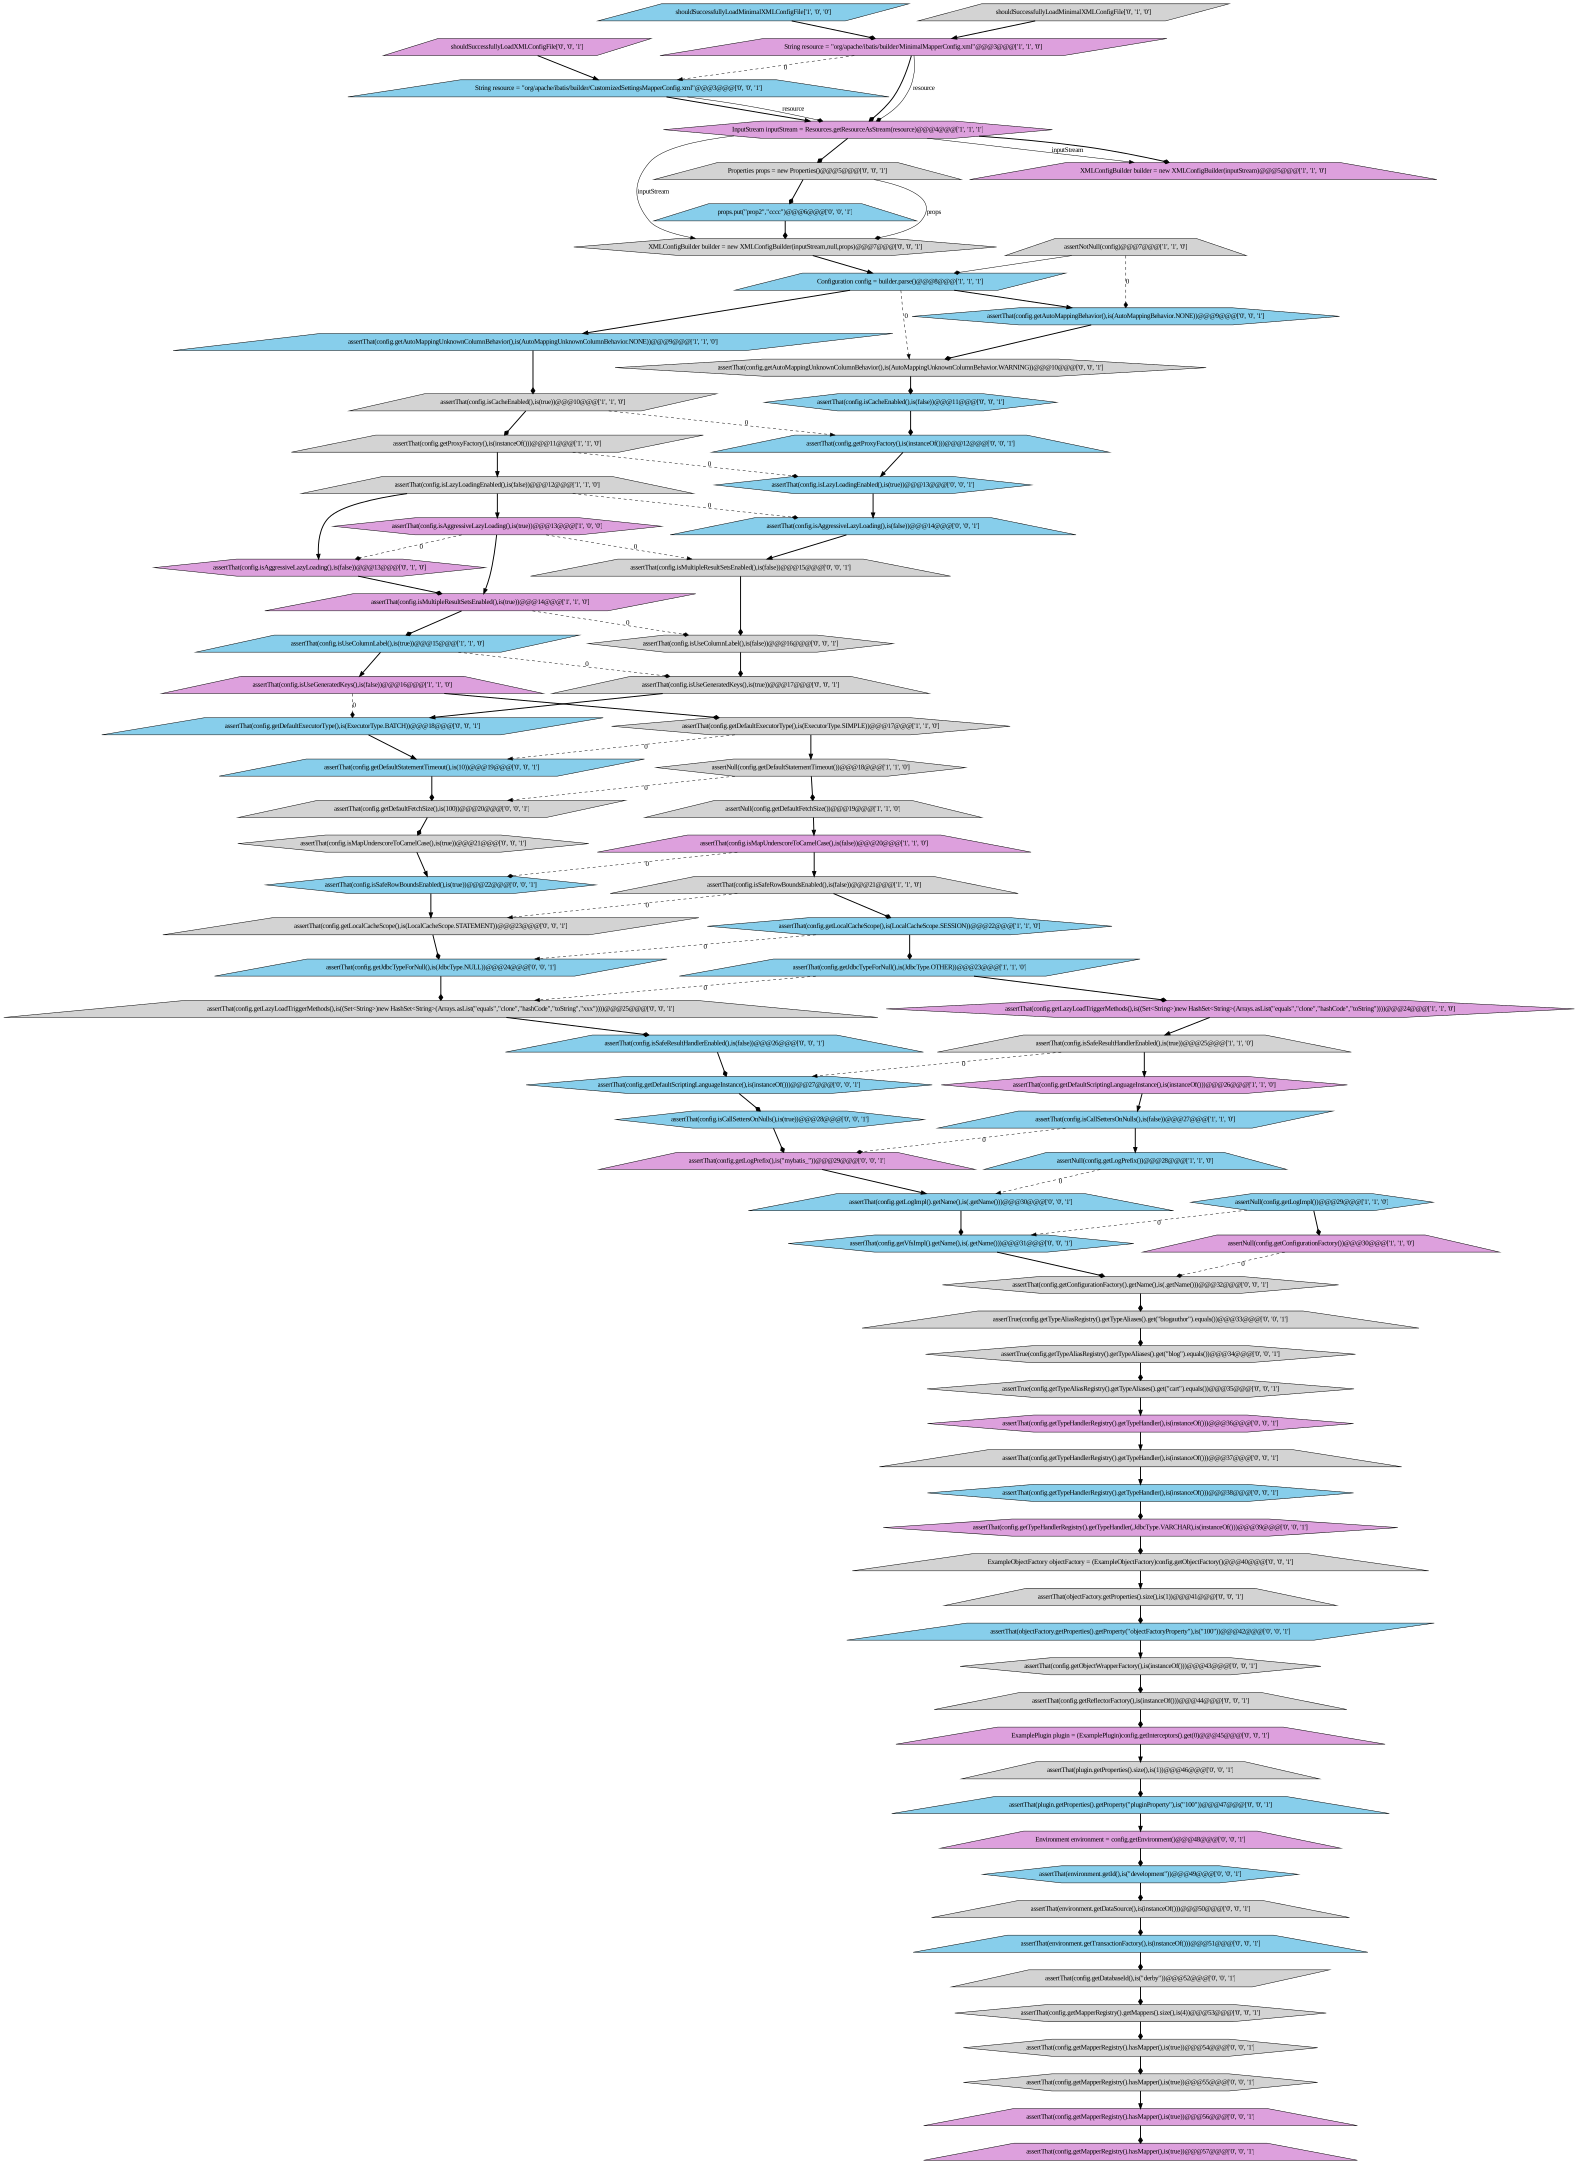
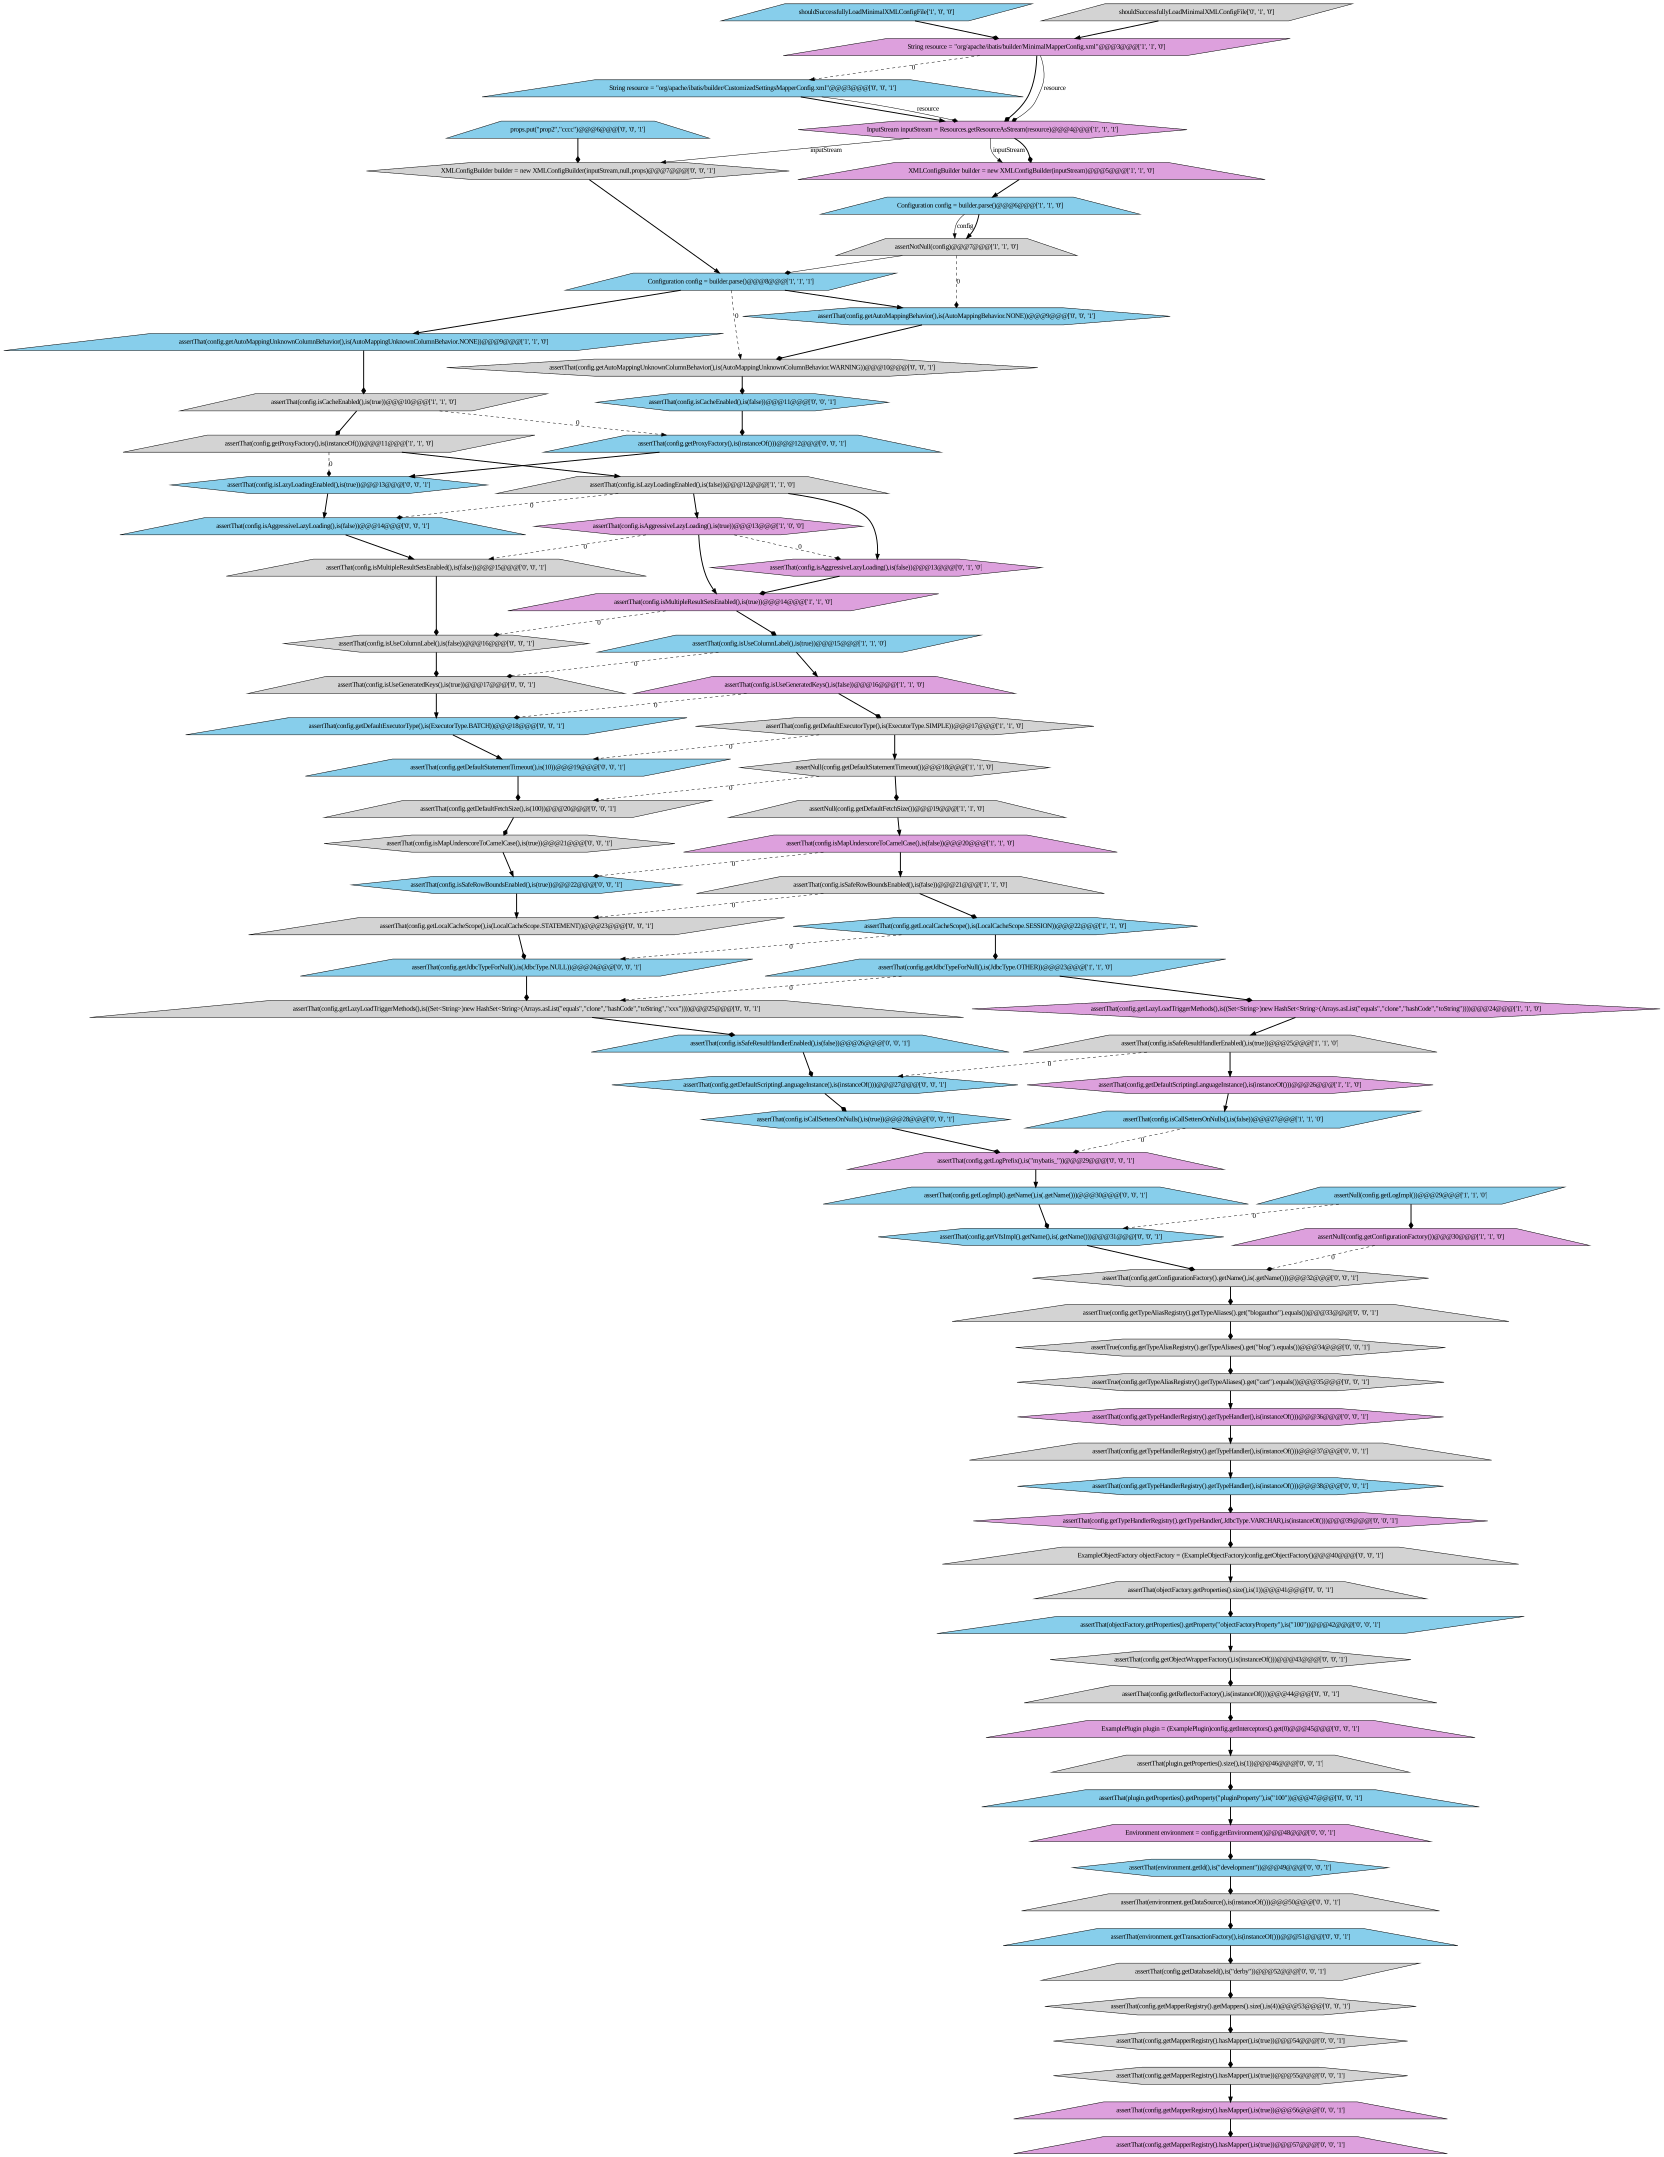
(517, 47) -> none
(808, 171) -> none
none -> (980, 206)
(1135, 1161) -> none
(1312, 1202) -> (1411, 1196)
